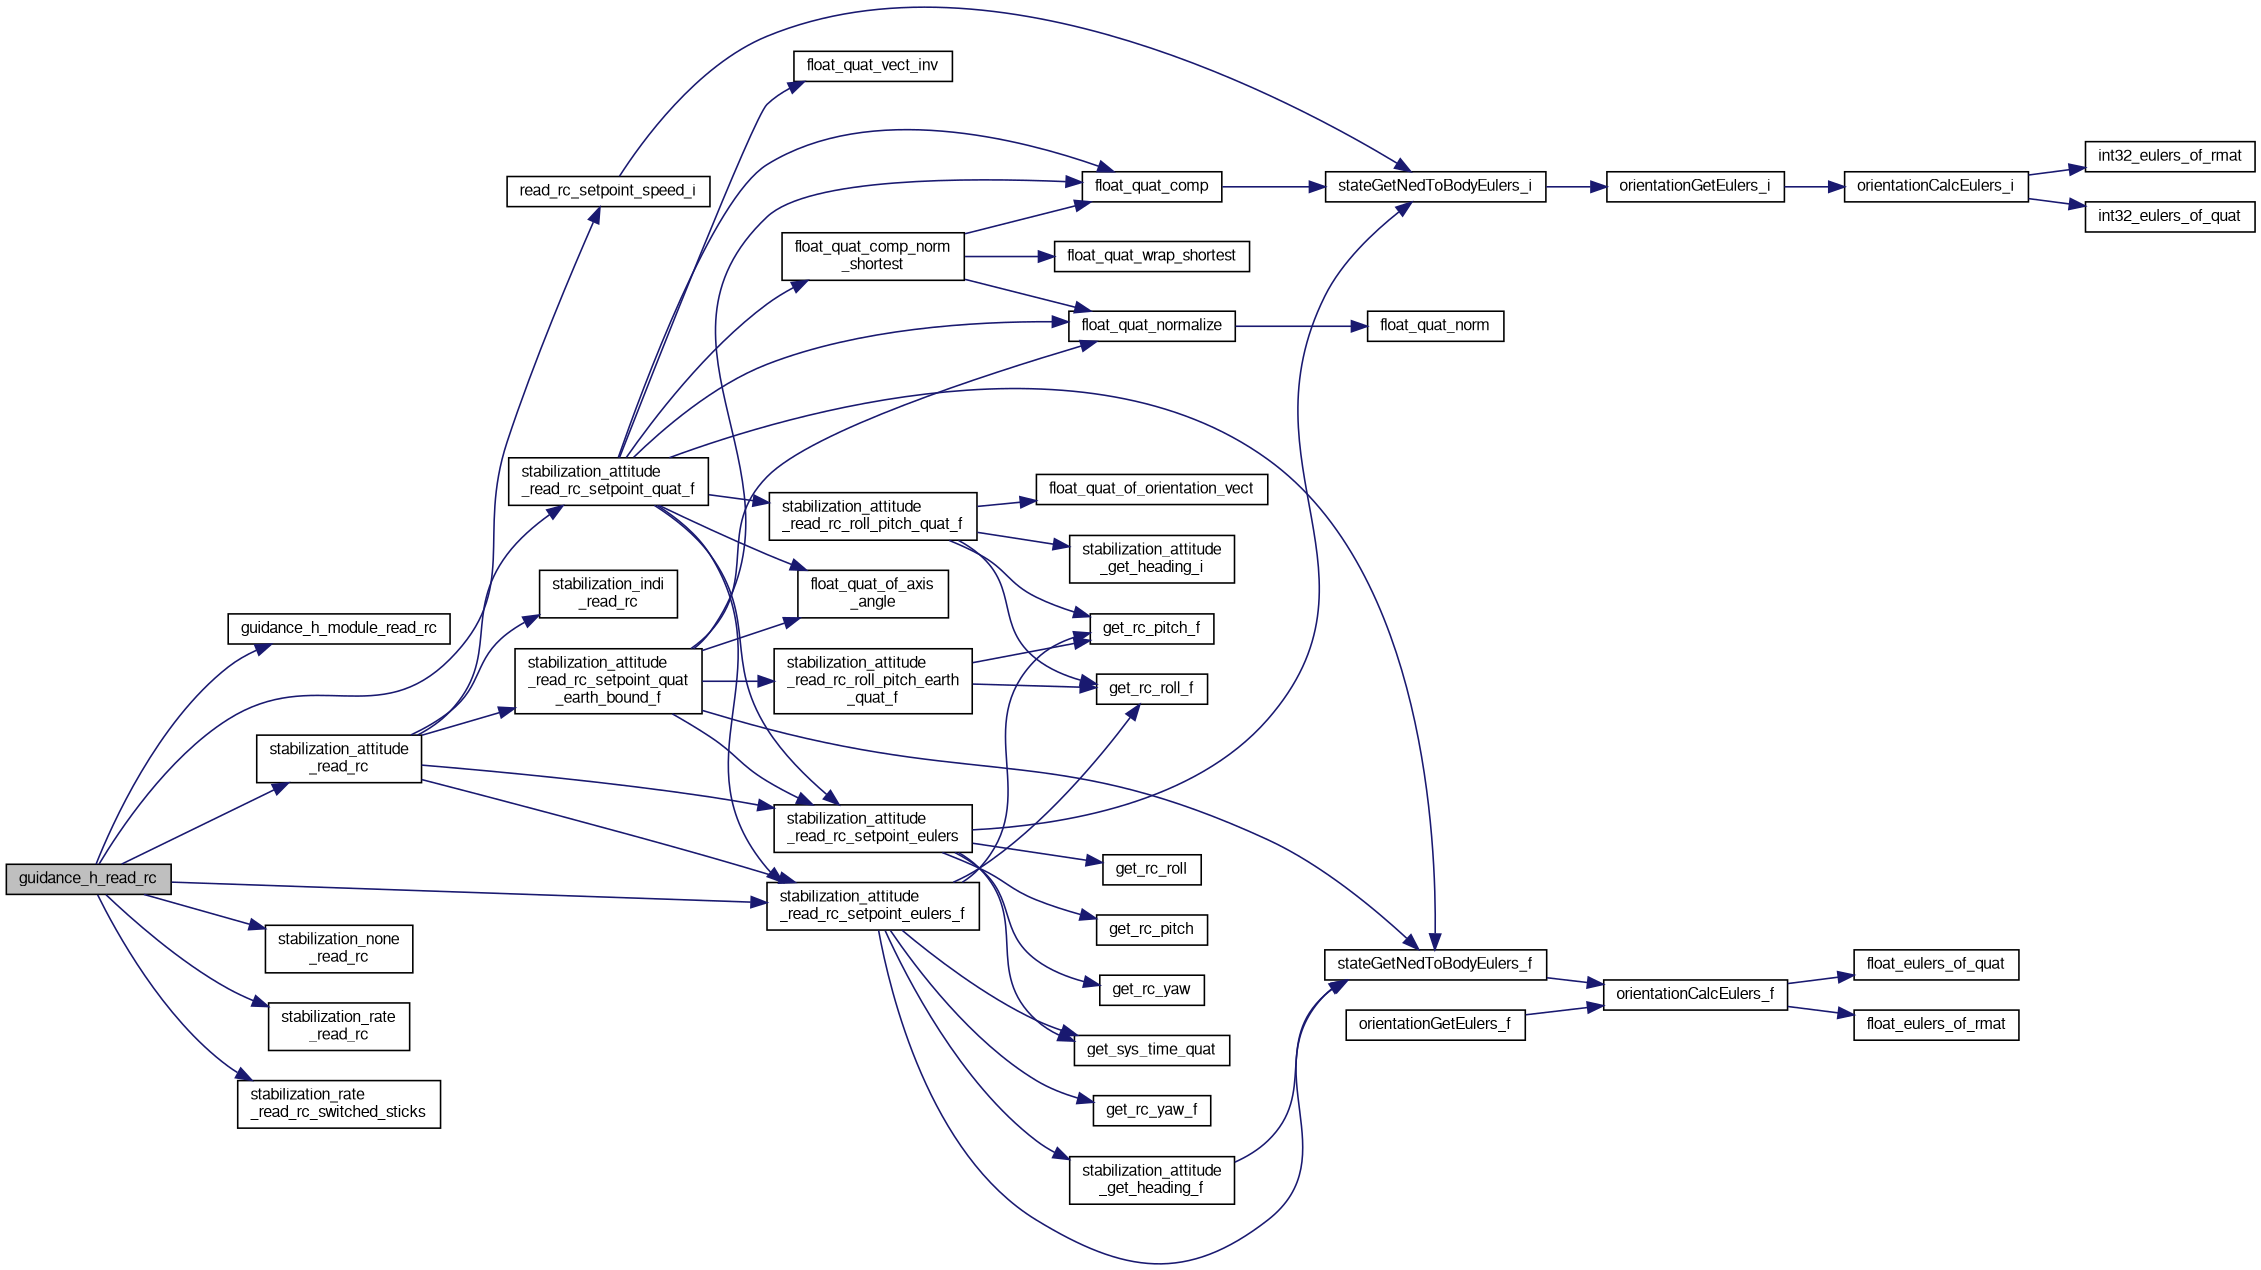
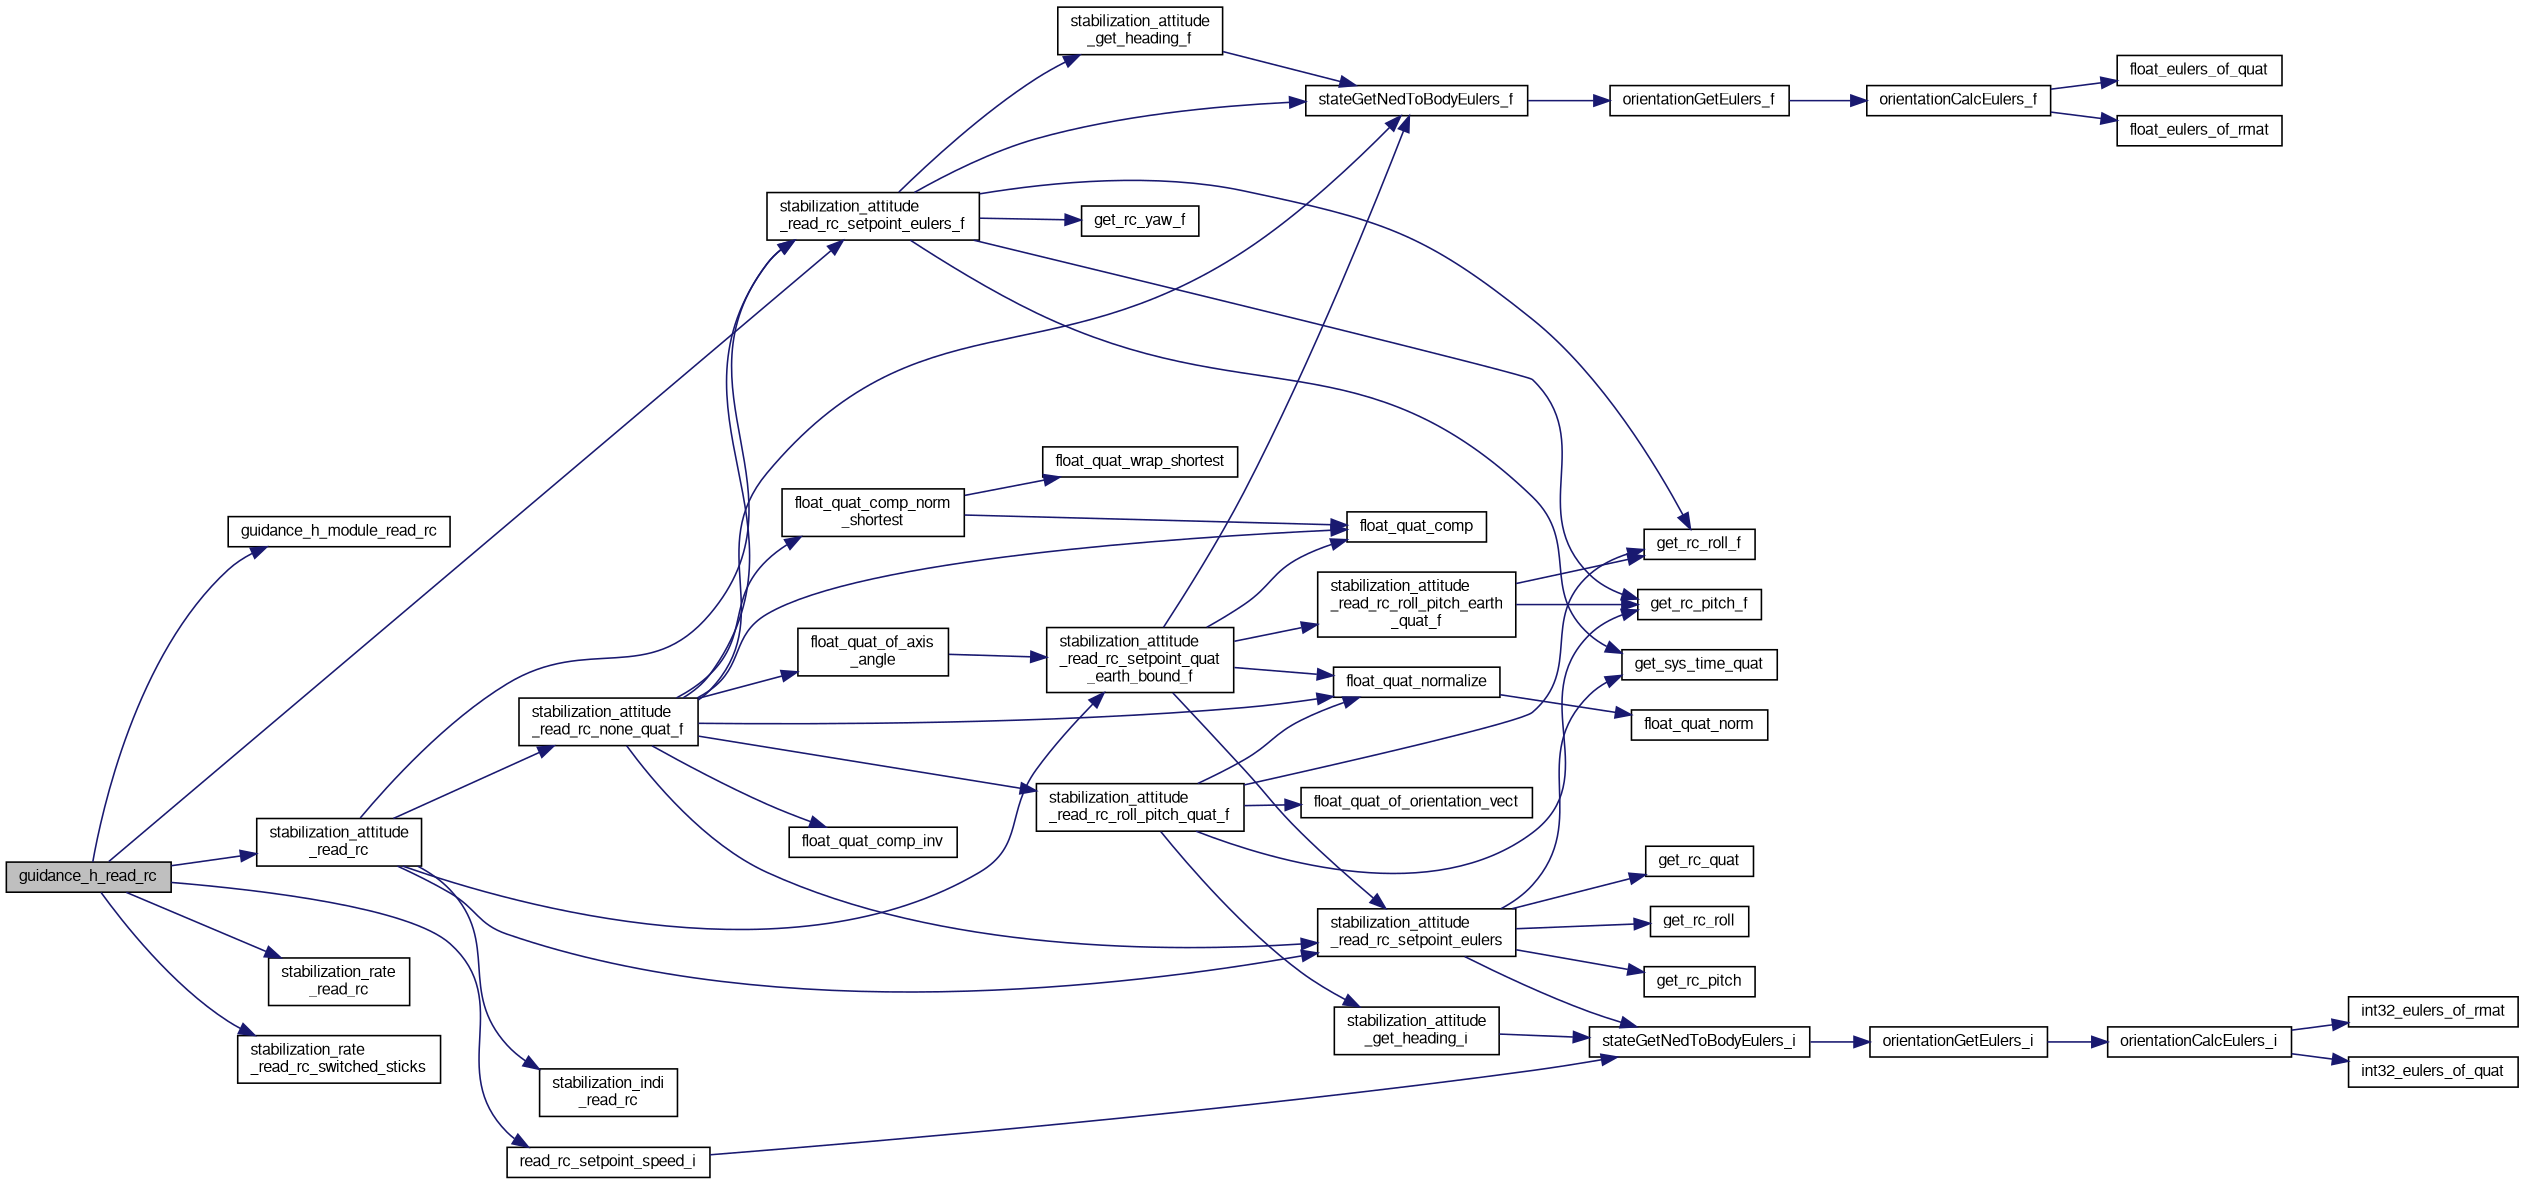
(873, 66) -> (873, 842)
(1266, 187) -> (1536, 1036)
(1020, 293) -> (1270, 741)
(609, 482) -> (609, 722)
(750, 635) -> (990, 656)
(339, 949) -> none
(1567, 980) -> (1561, 101)
(1152, 990) -> (1700, 861)
